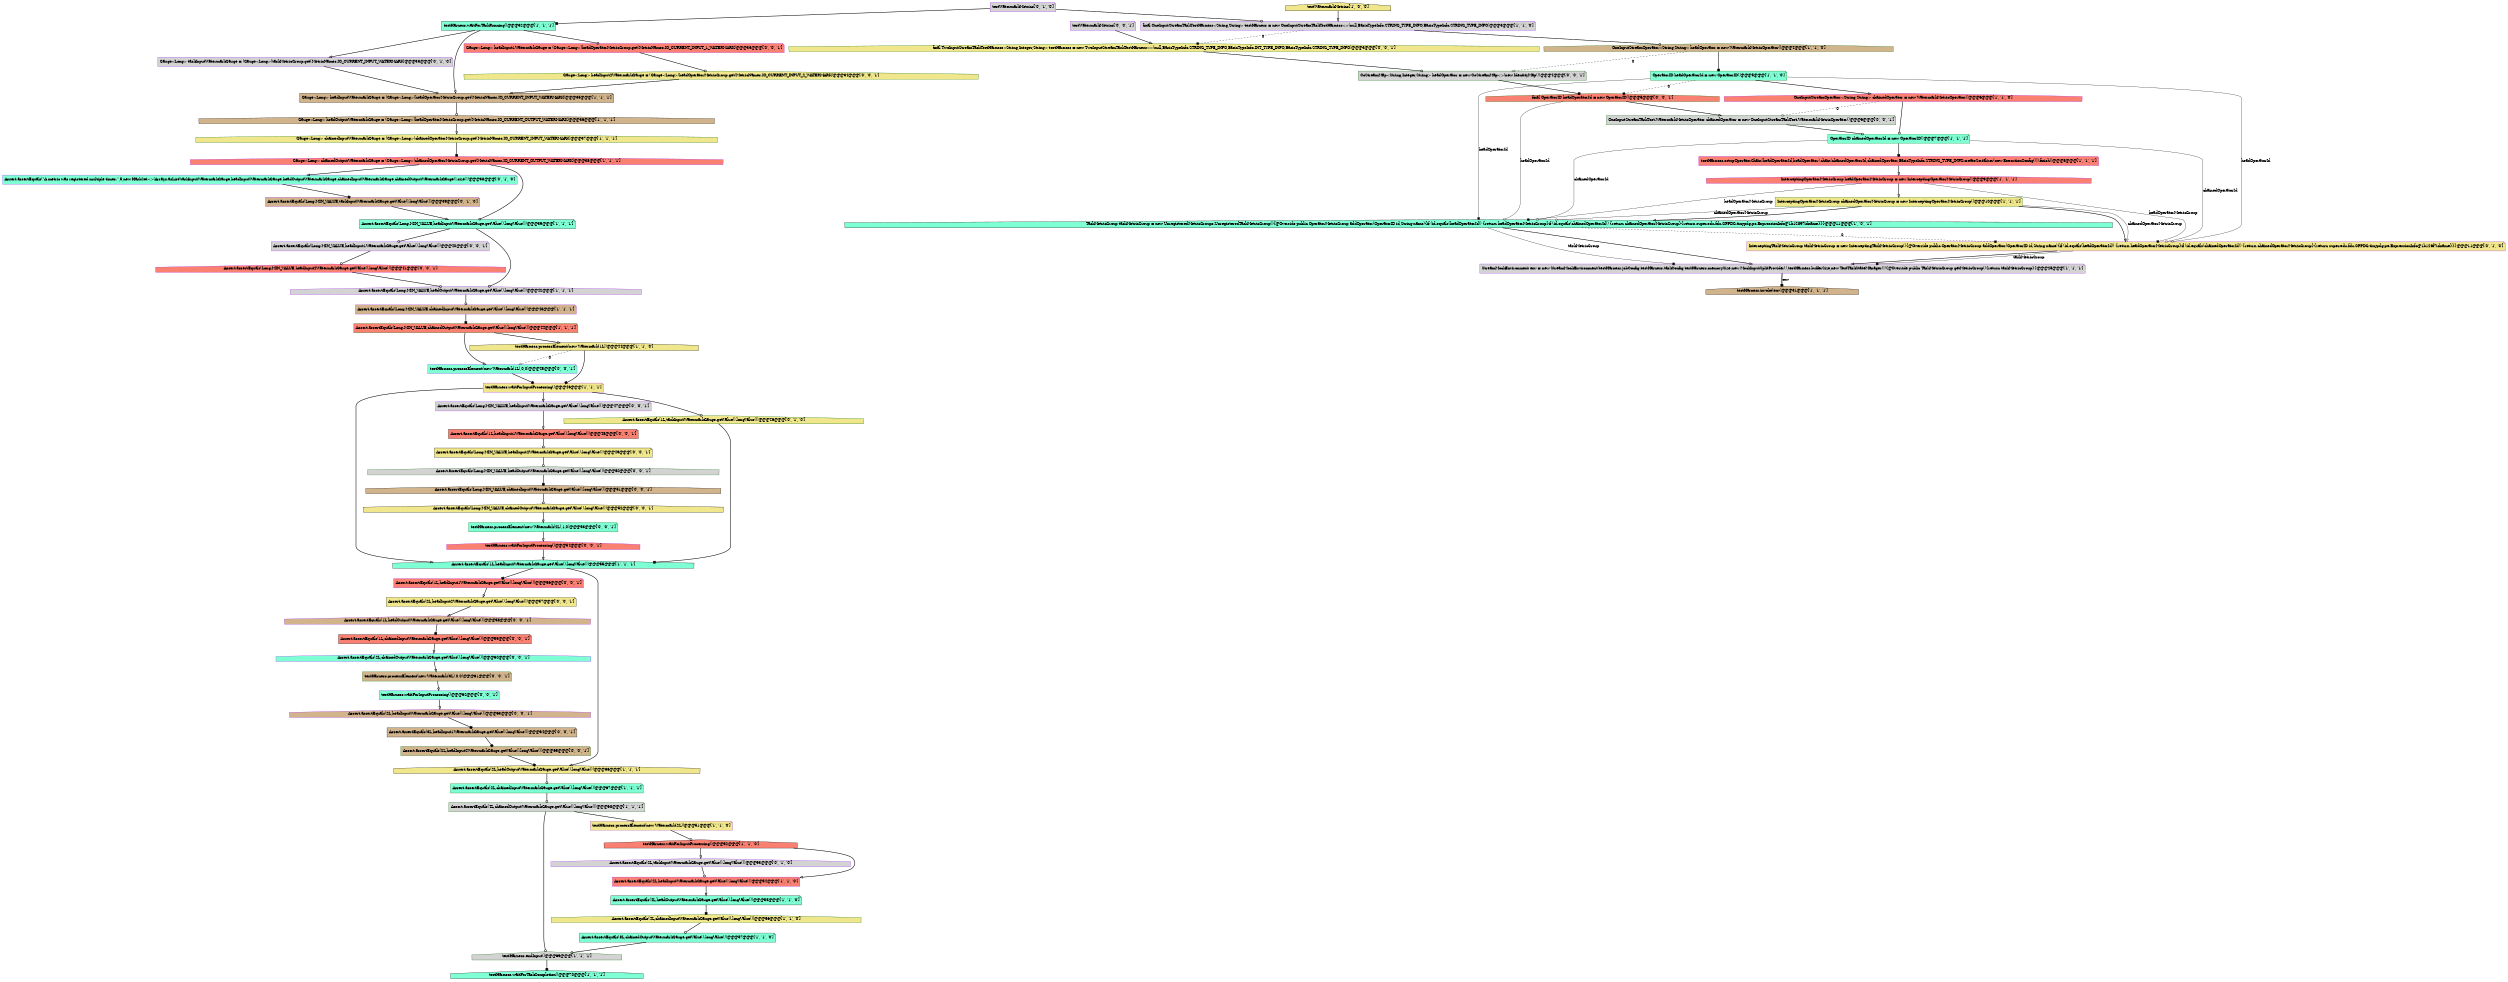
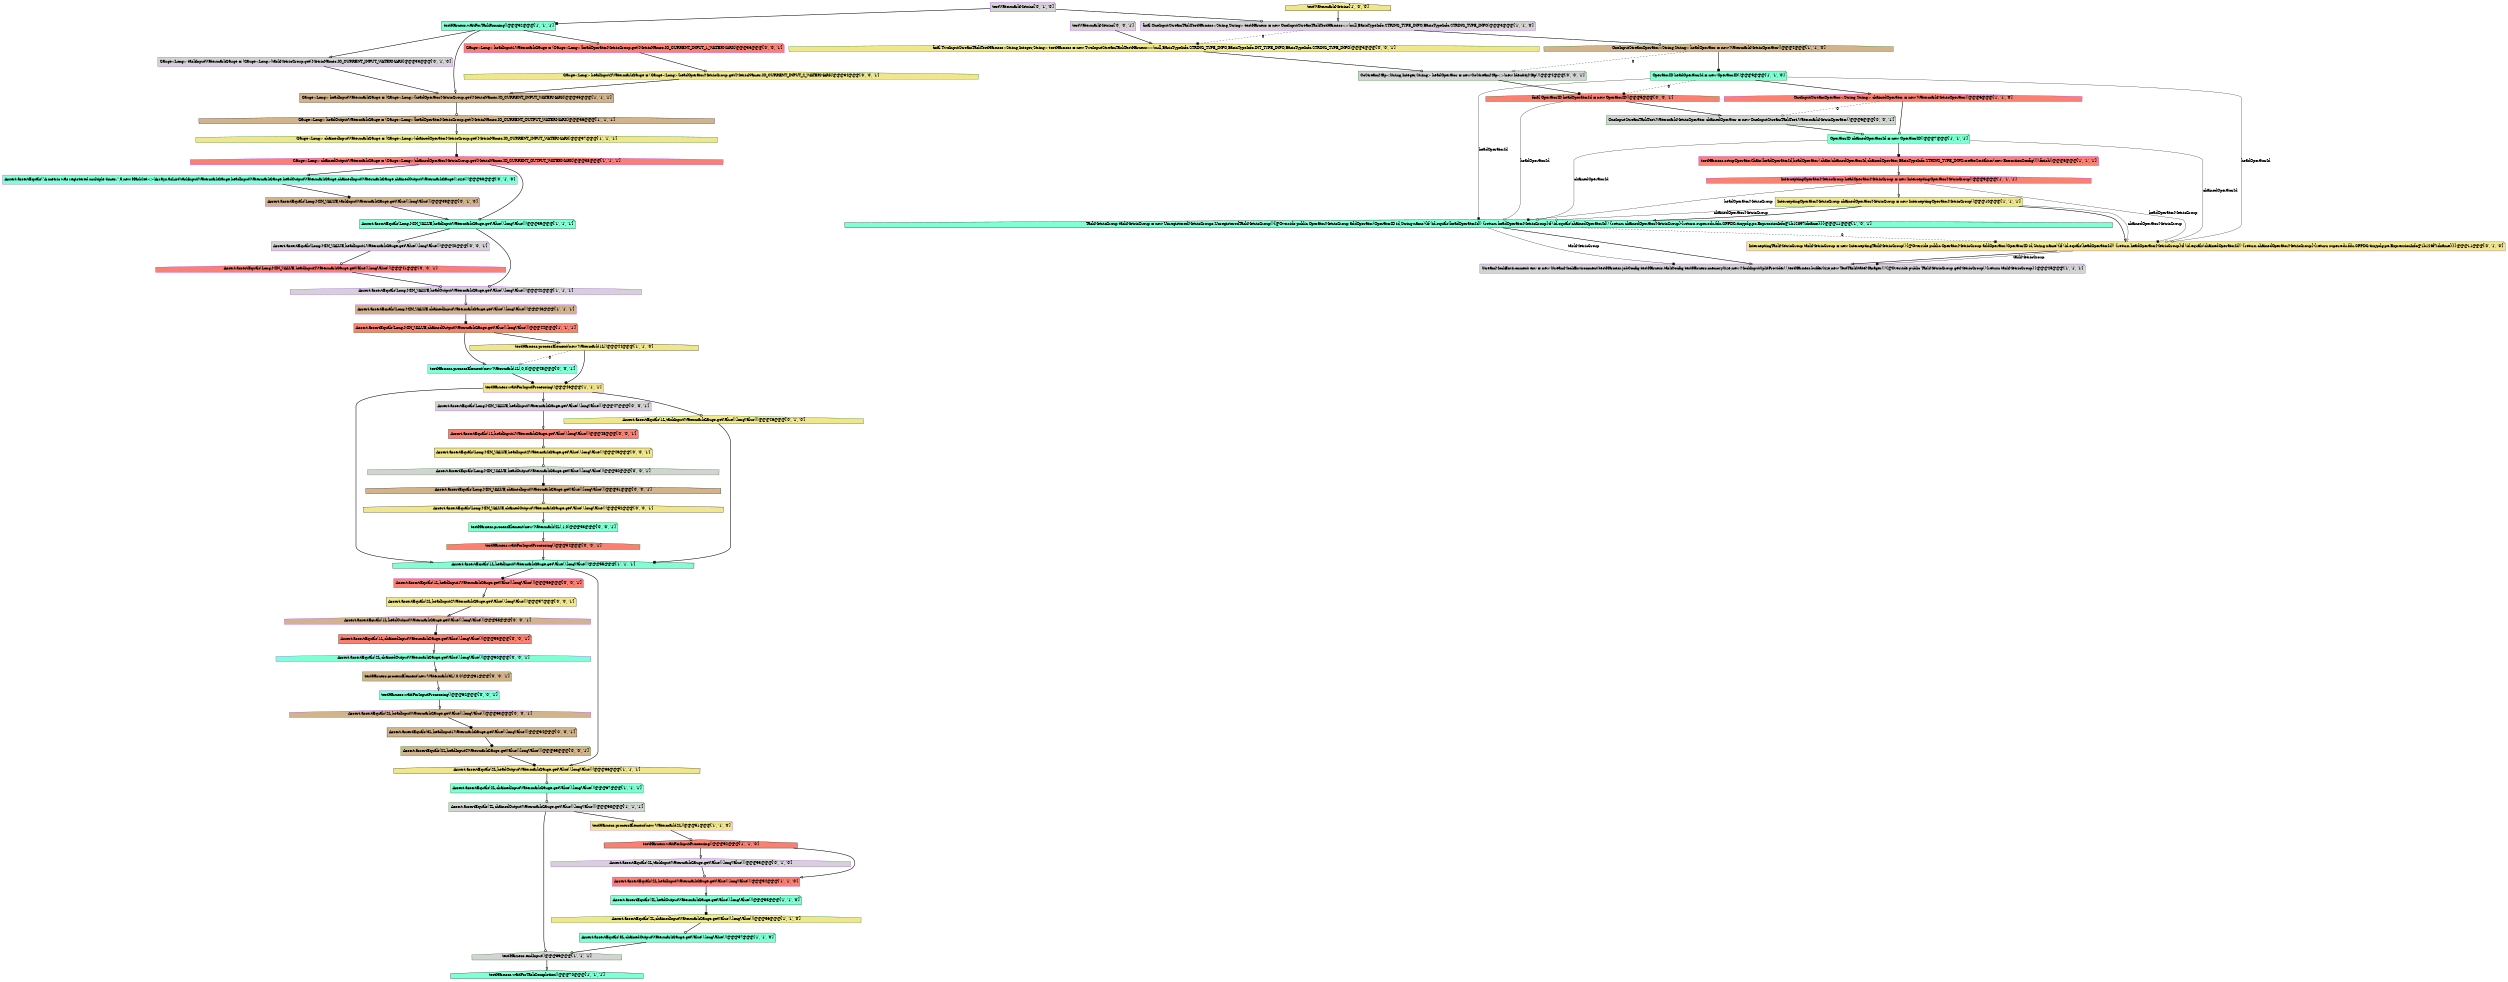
(1782, 291) -> none
(543, 546) -> (543, 546)
(547, 964) -> (547, 964)
